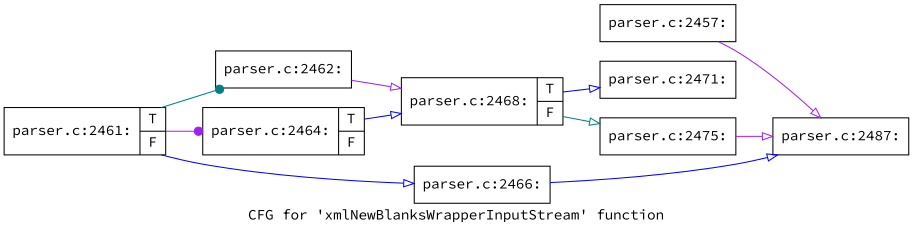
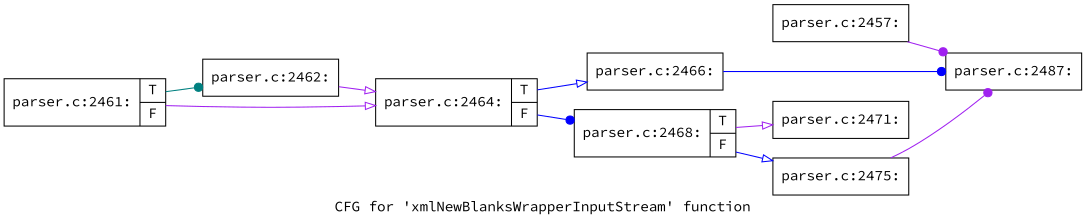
(768, 73) -> (923, 46)
(371, 84) -> (352, 88)
(576, 90) -> (749, 127)
(378, 117) -> (552, 117)
(576, 119) -> (749, 155)
(180, 131) -> (265, 107)
(749, 136) -> (939, 129)
(659, 174) -> (830, 72)
(282, 175) -> (557, 87)
